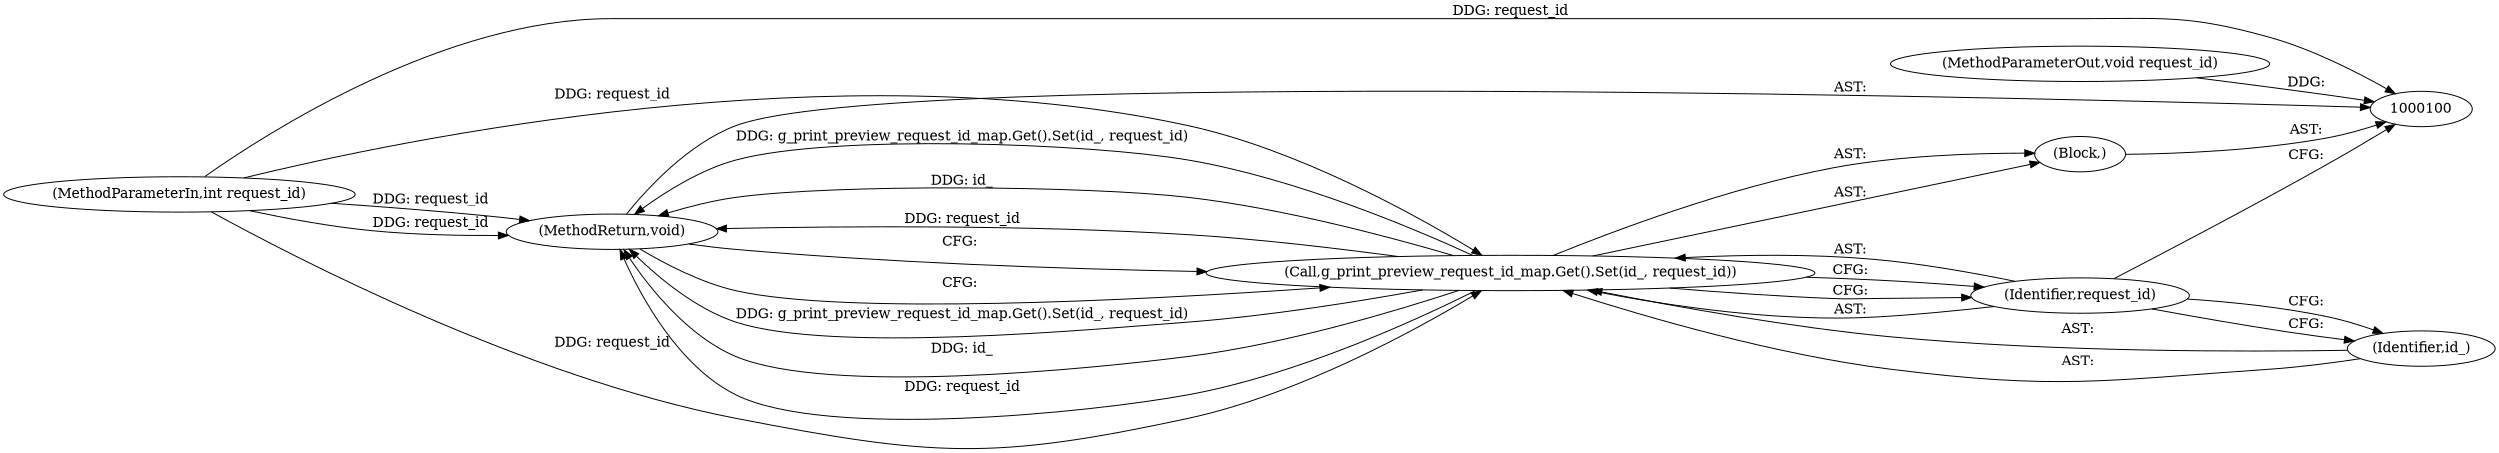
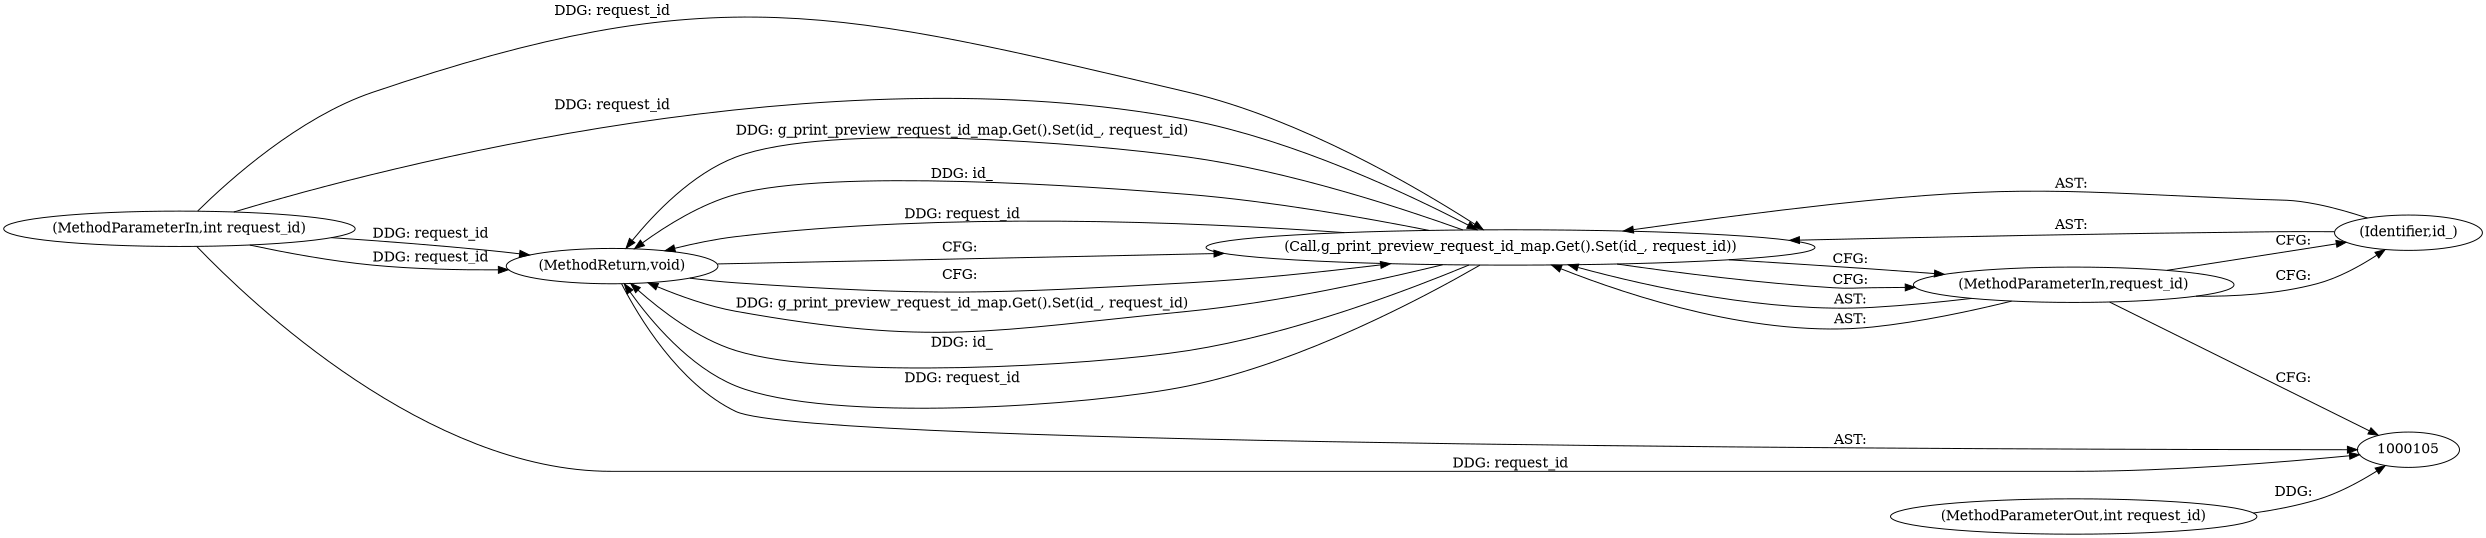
(2080, 64) -> (2074, 517)
(2421, 109) -> (2409, 450)
(2080, 154) -> none
(2080, 296) -> (2074, 285)
